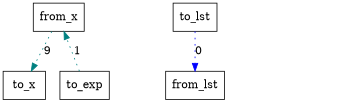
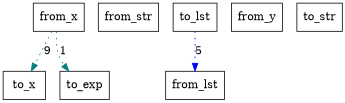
none -> (128, 17)
none -> (257, 17)
none -> (320, 17)
(199, 51) -> (199, 51)
(73, 55) -> (57, 49)
